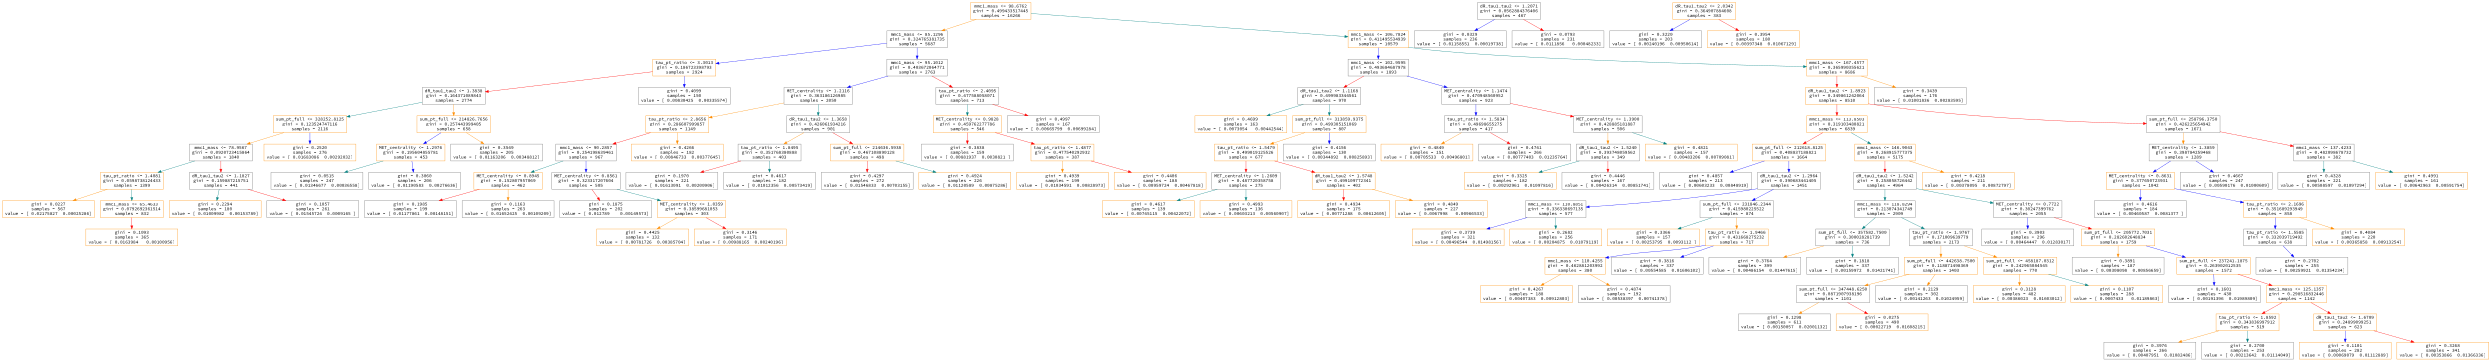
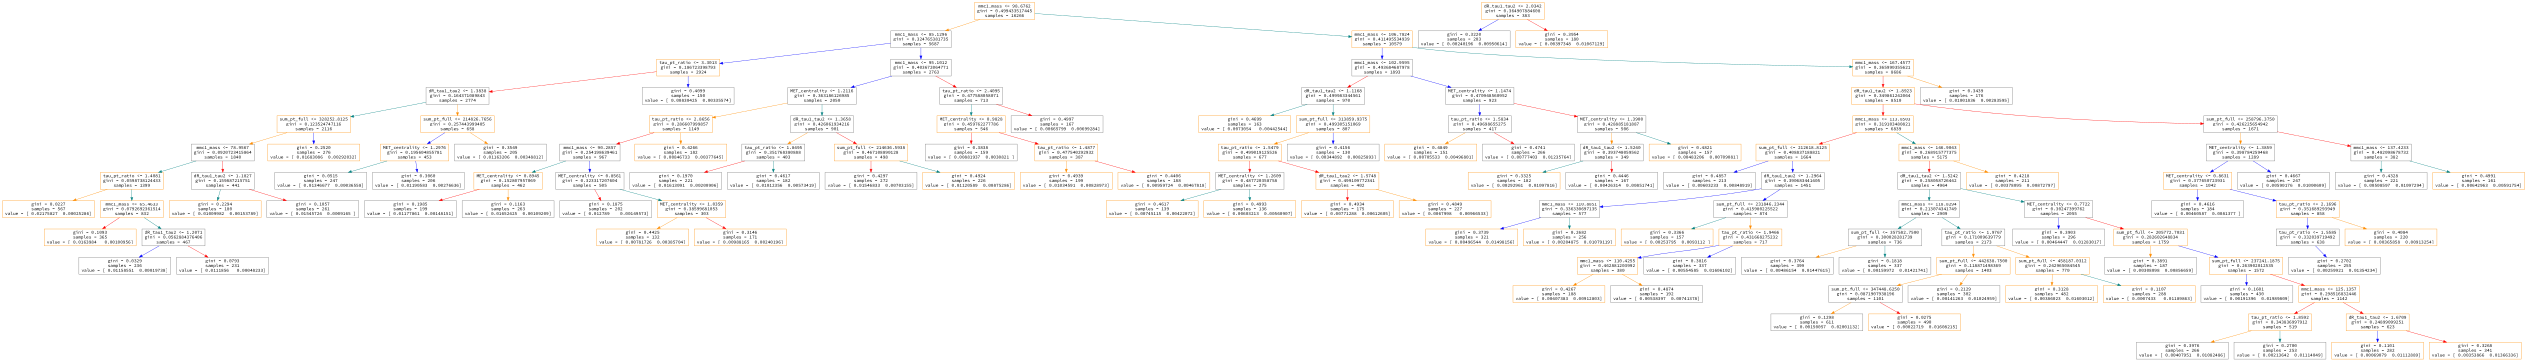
none -> (151, 222)
